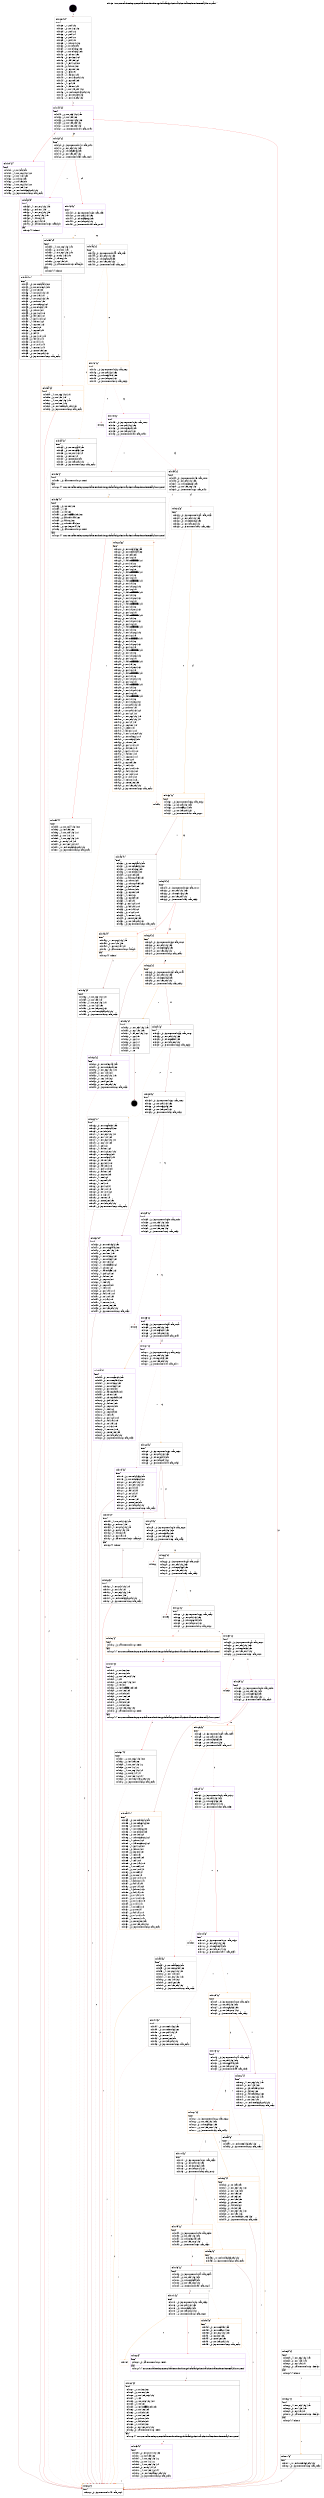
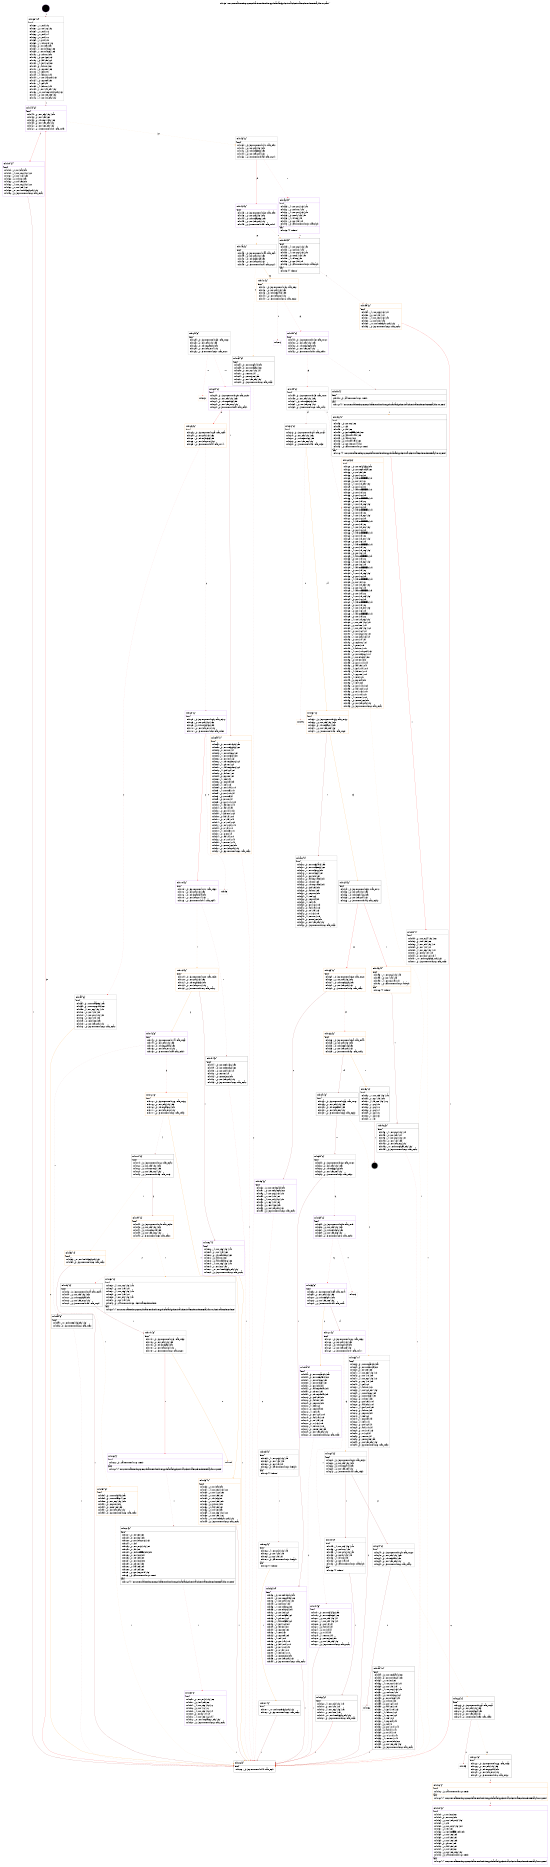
(41, 254) -> (299, 235)
none -> (170, 1295)
(218, 1631) -> none
(135, 1767) -> none
